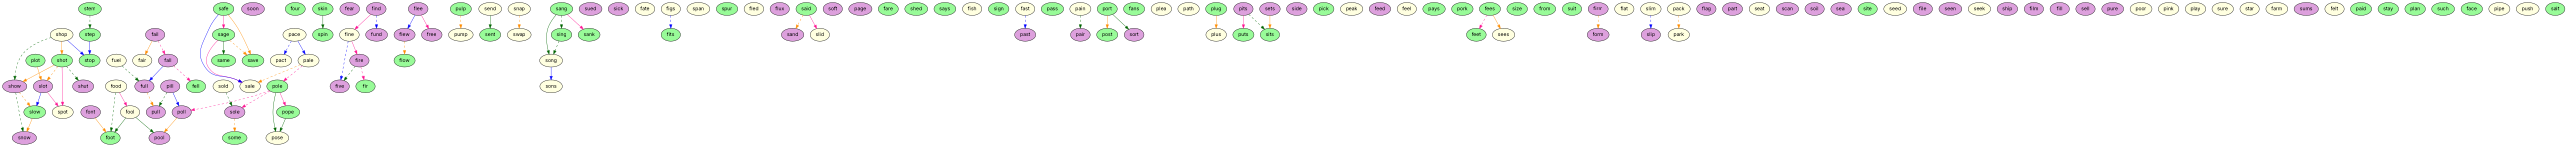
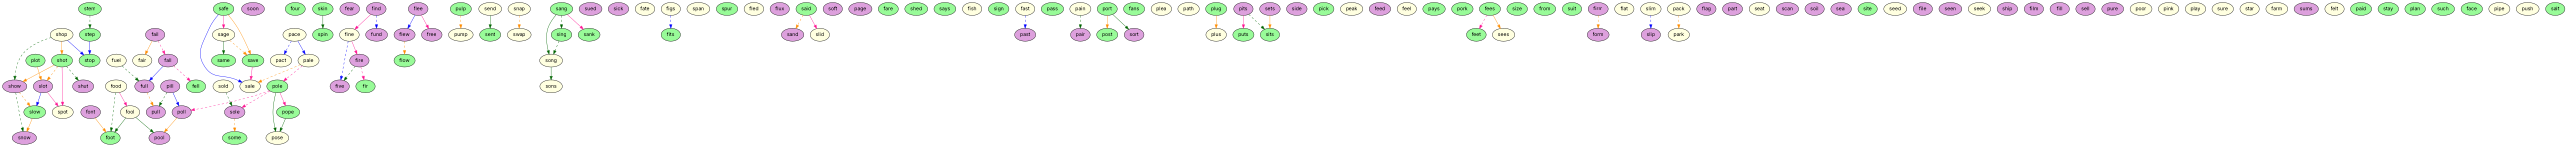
(224, 35) -> (224, 35)
(209, 69) -> (252, 72)
(551, 72) -> (551, 72)
